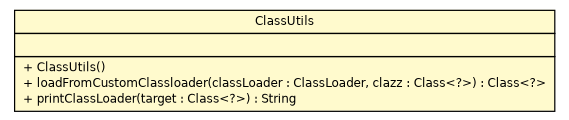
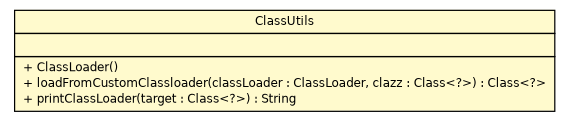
(64, 68) -> (71, 68)
